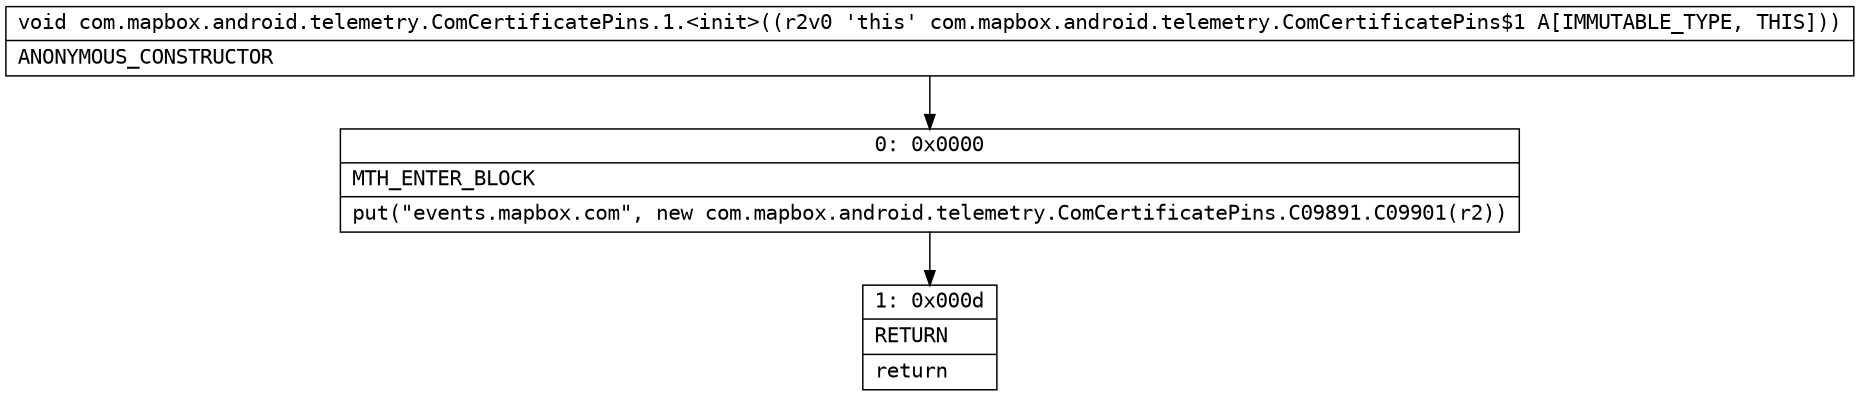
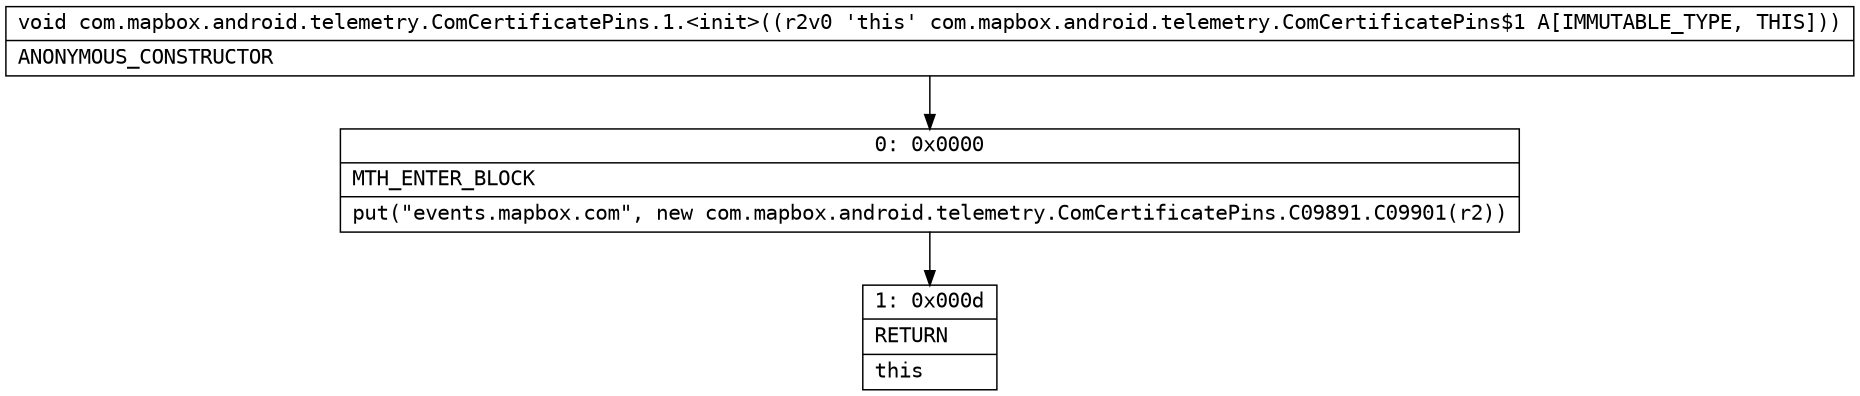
(911, 371) -> (900, 371)
